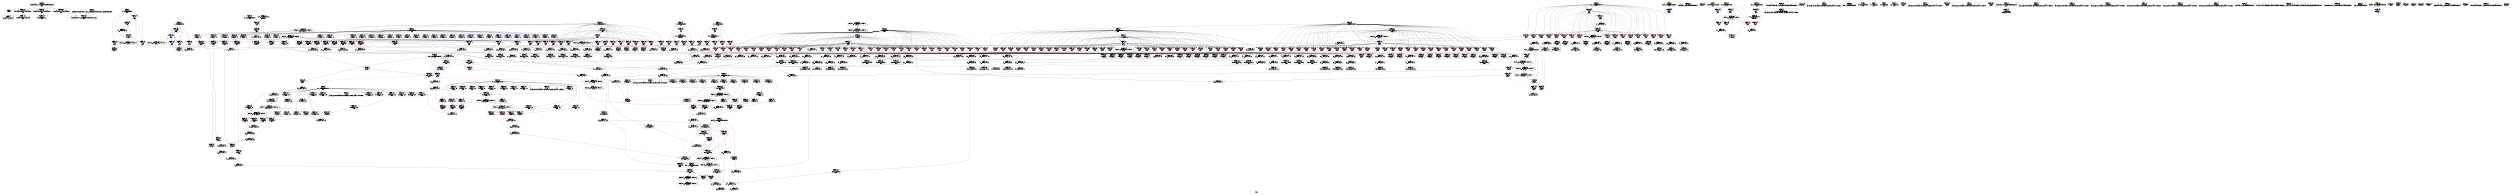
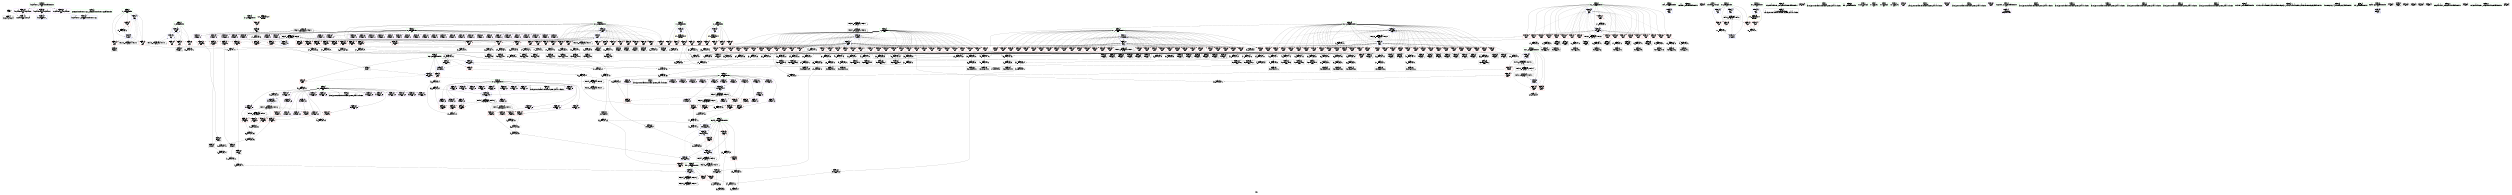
none -> (855, 62)
